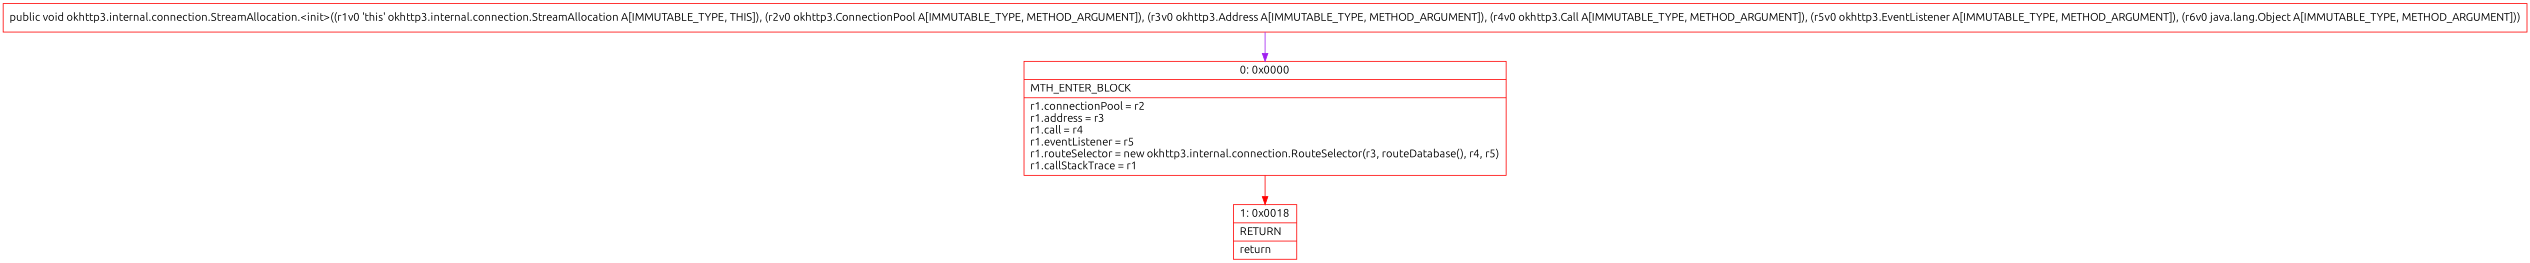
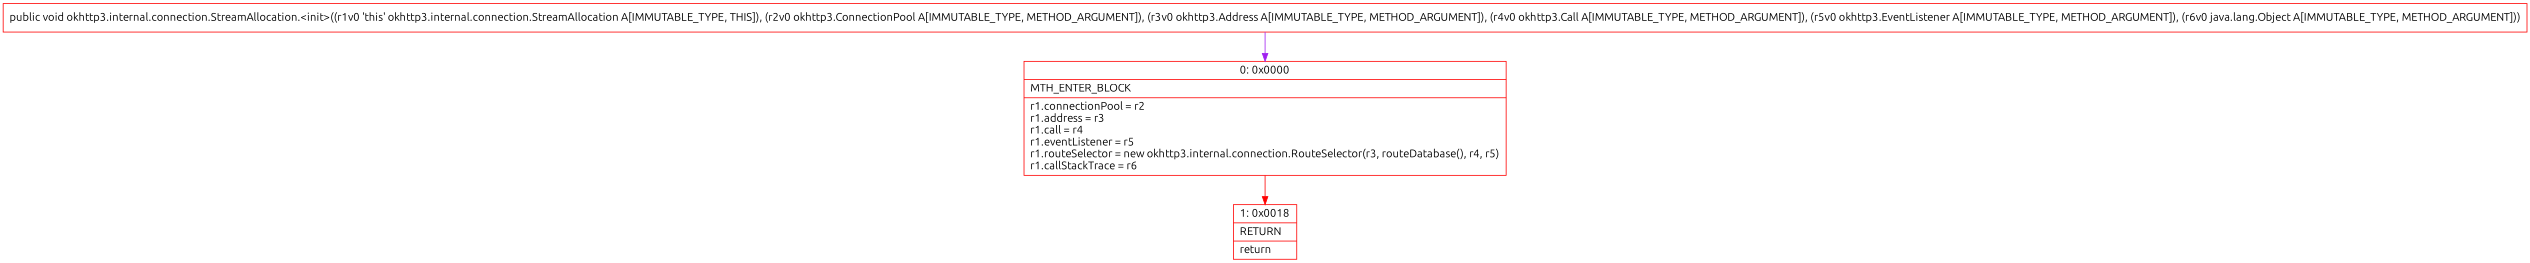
(1084, 166) -> (1084, 166)
